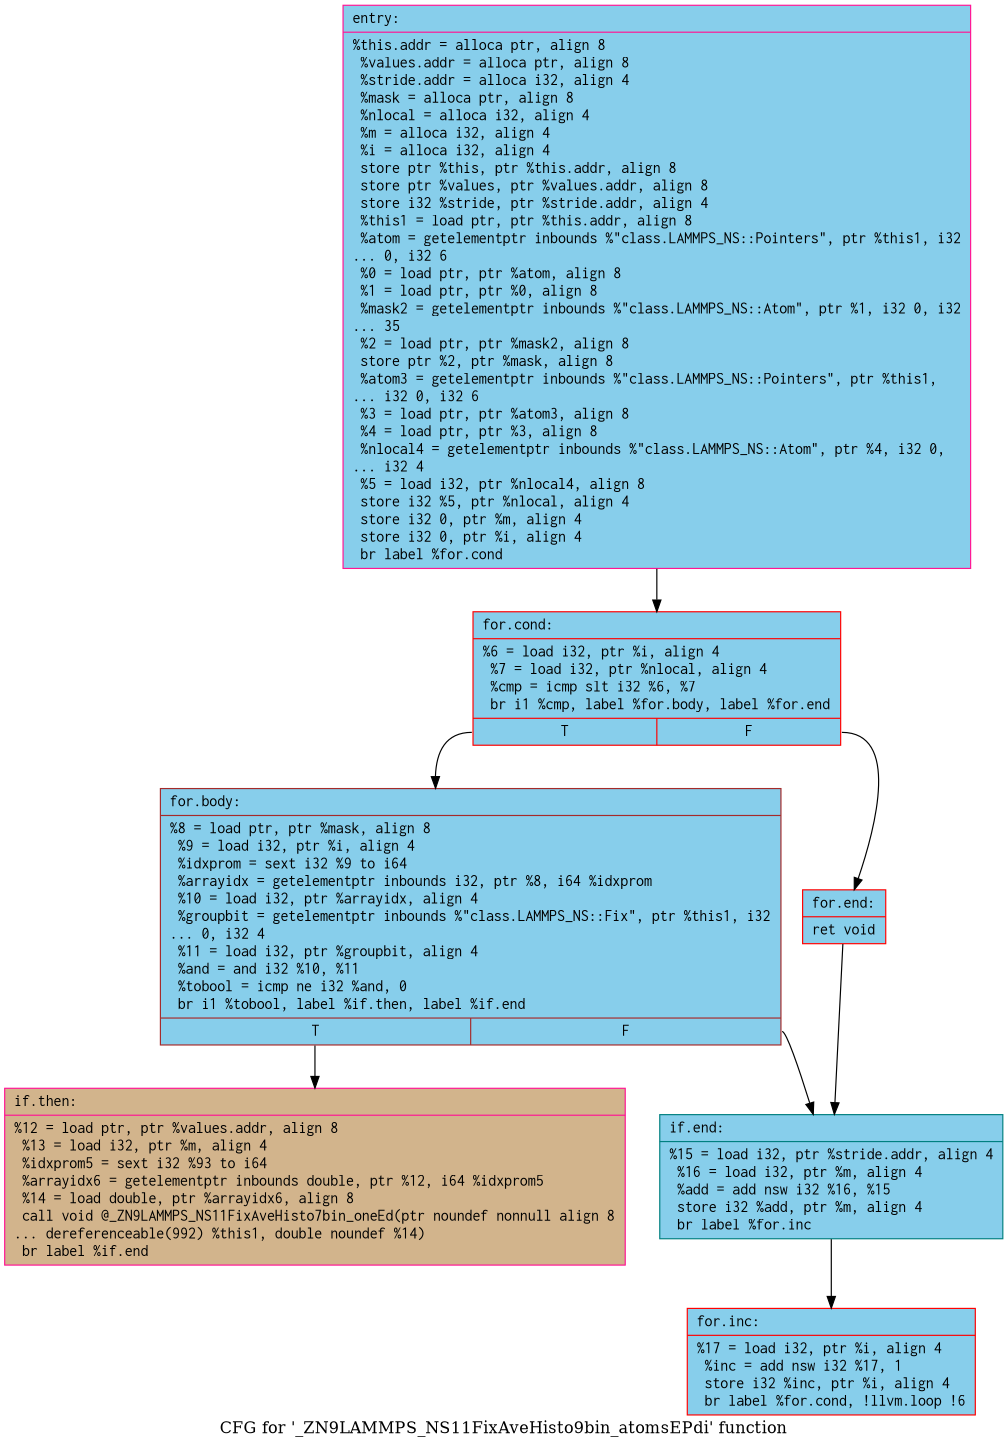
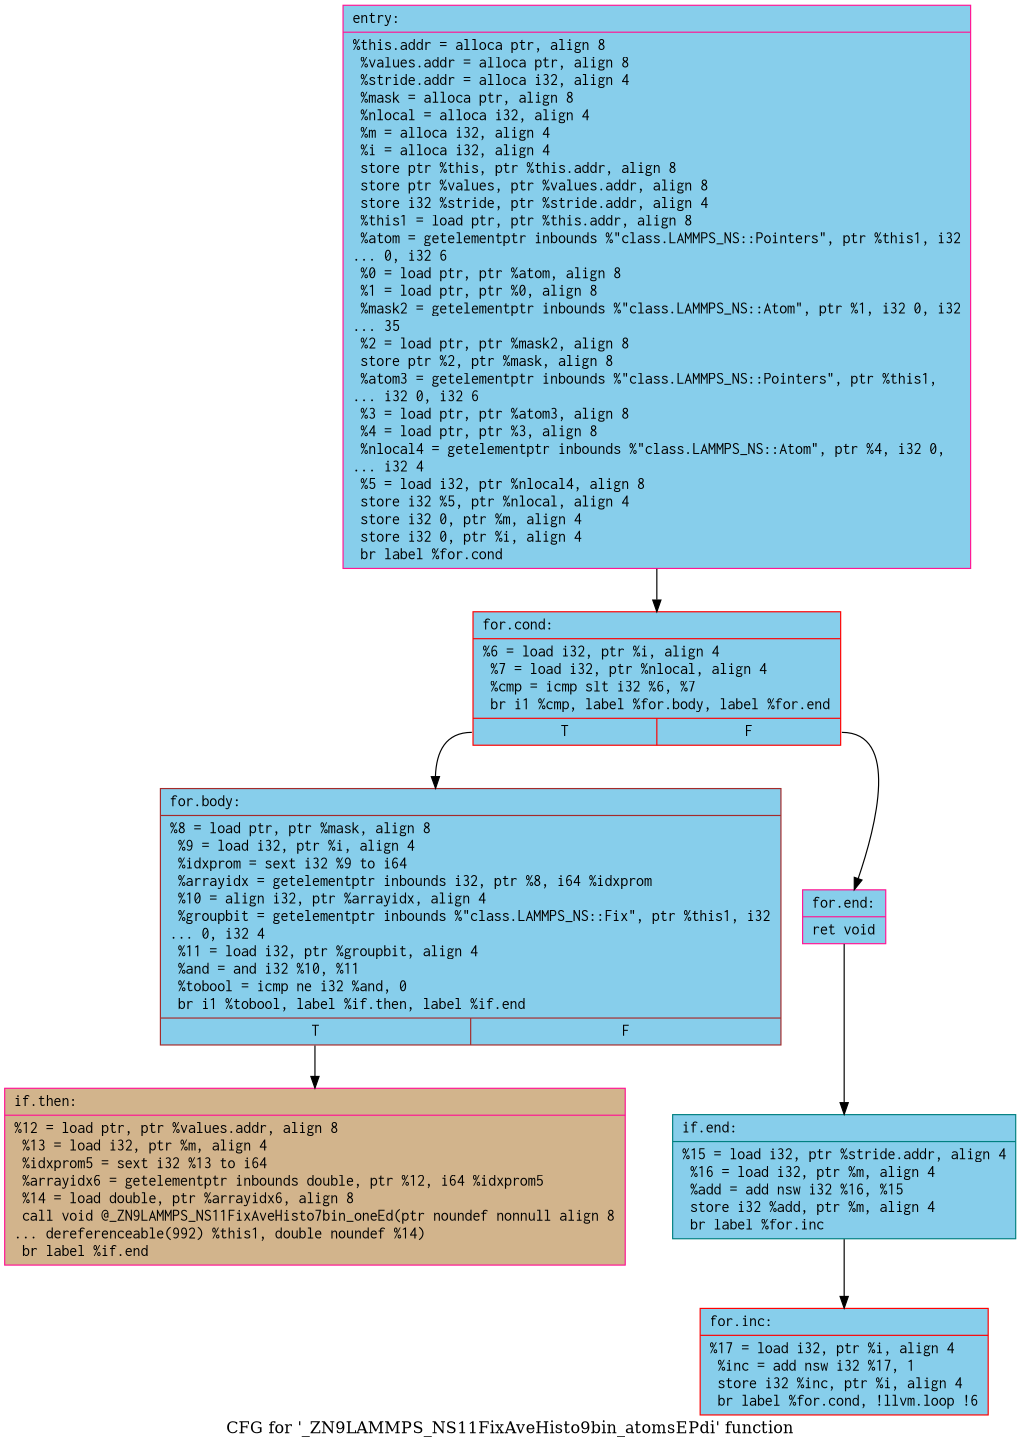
(324, 899) -> (328, 899)
(844, 917) -> (844, 917)
(798, 1066) -> none
(141, 1163) -> (141, 1163)
